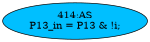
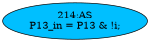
(75, 21) -> (75, 21)
